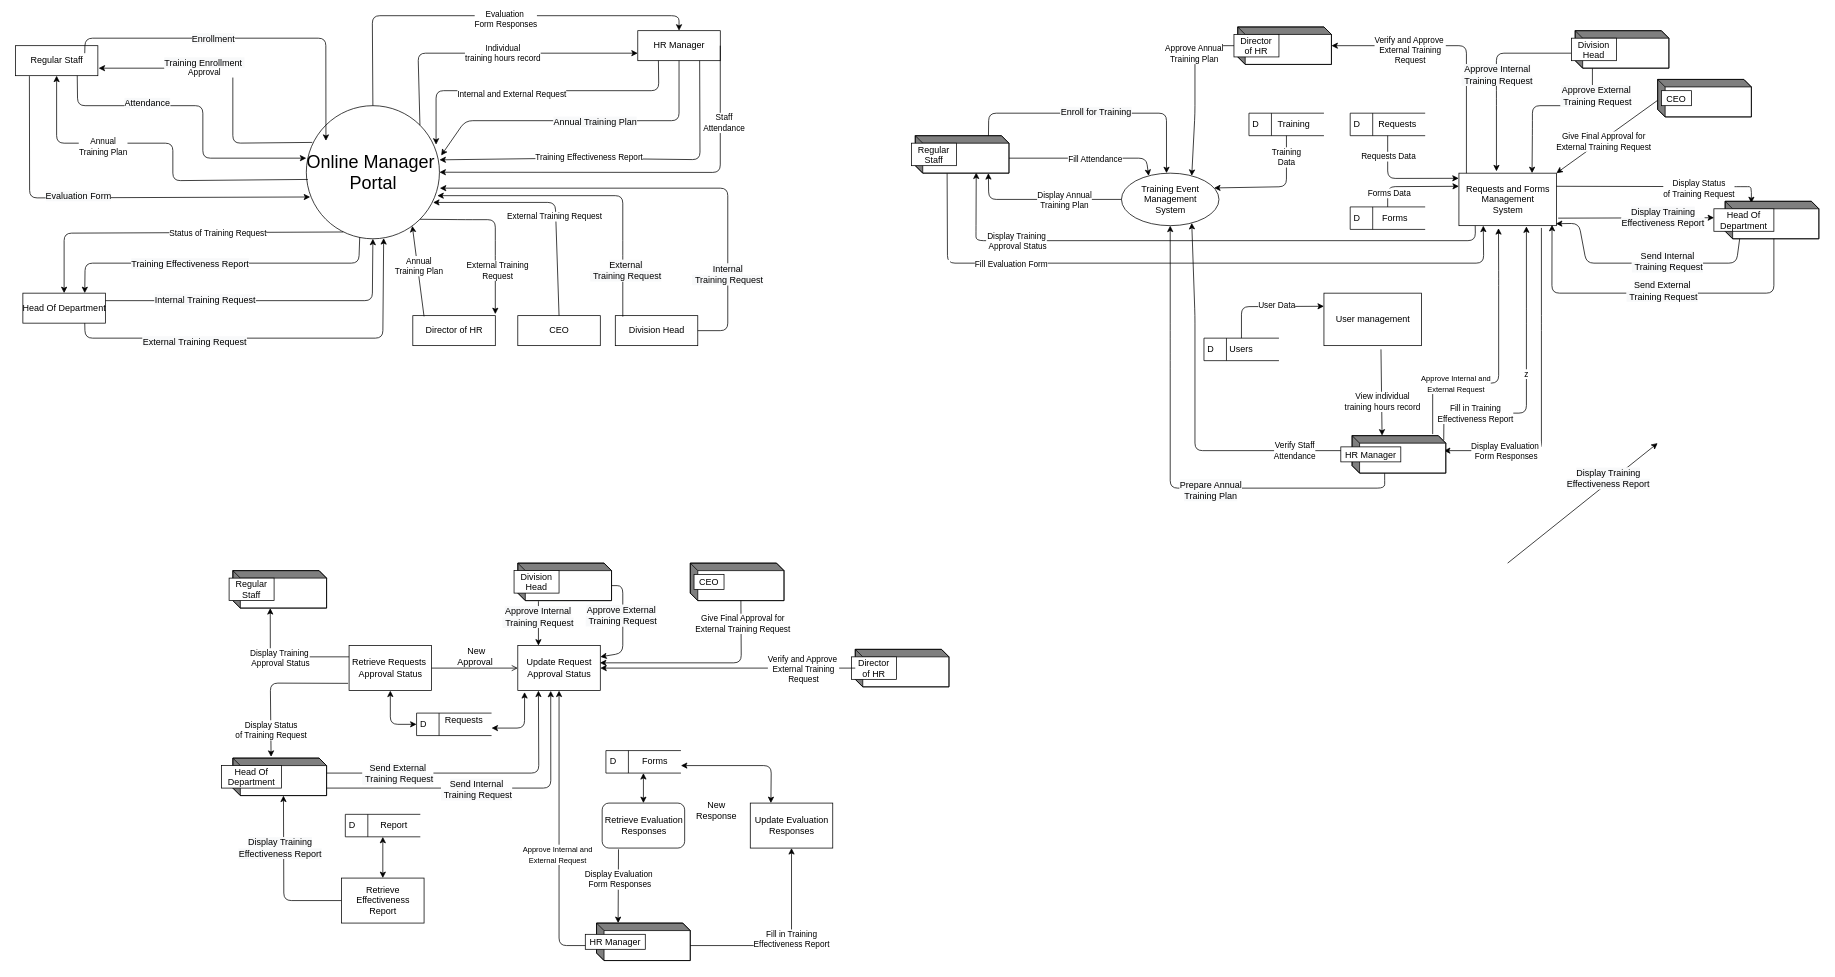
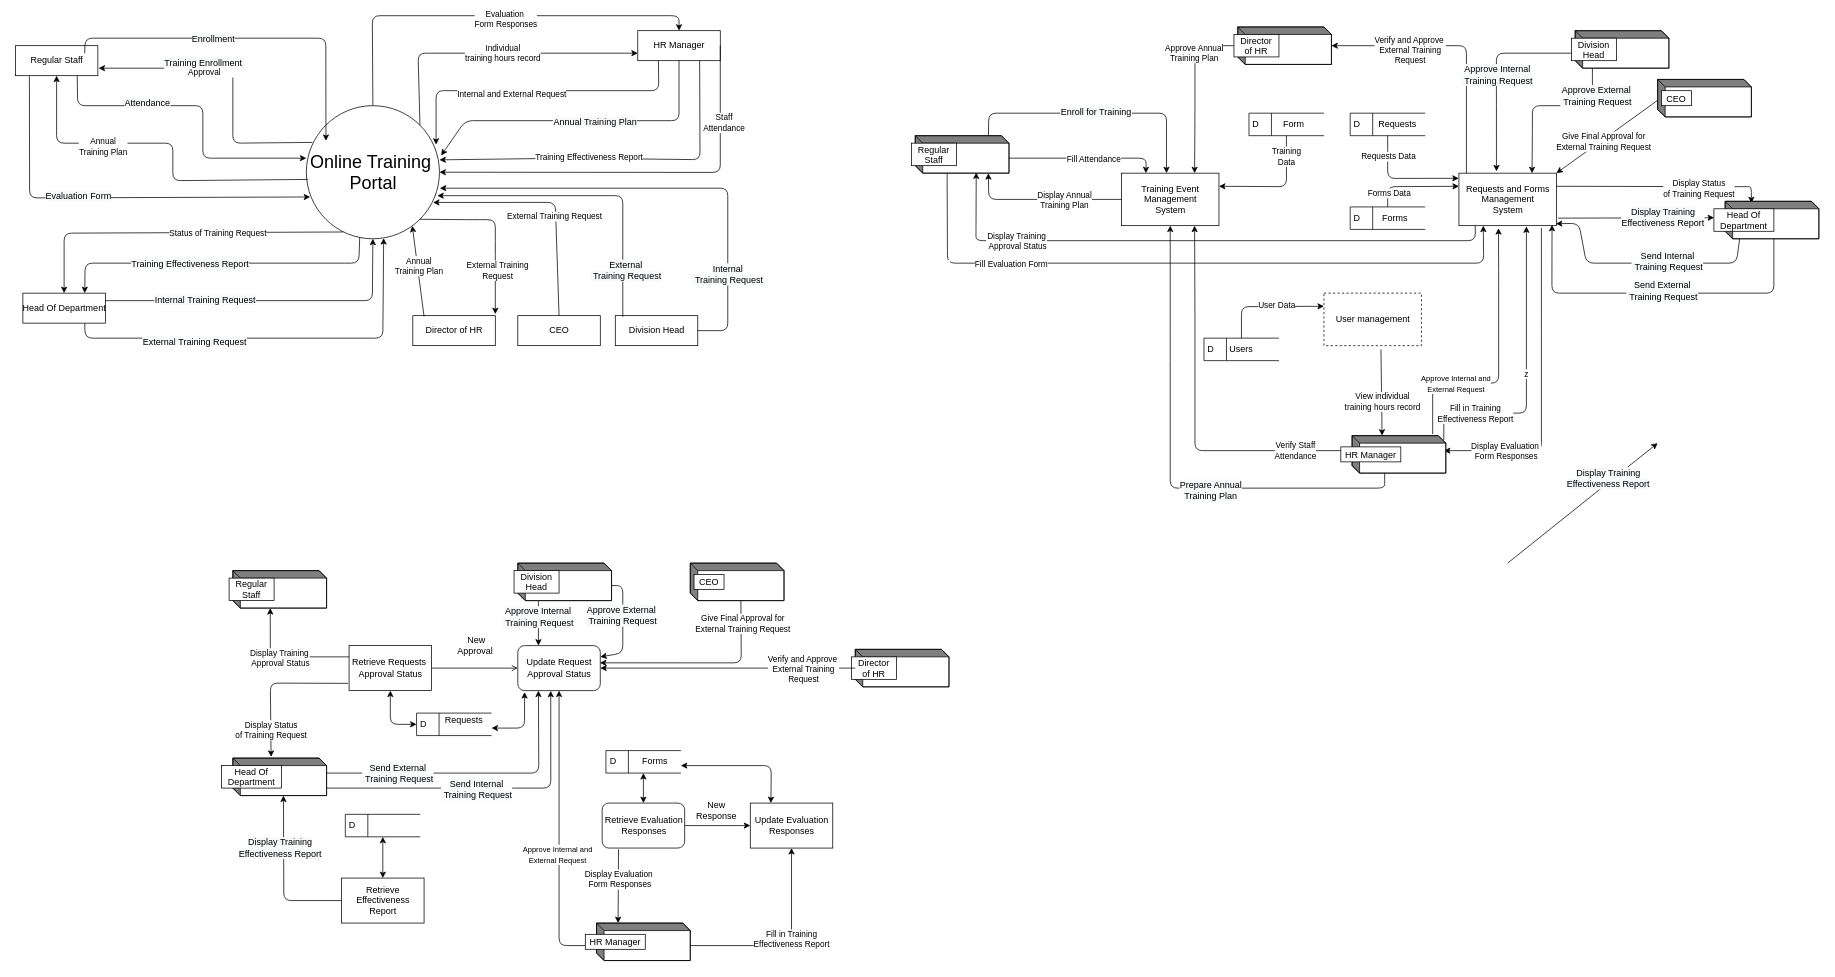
(1294, 124) -> (1294, 124)
(374, 172) -> (374, 172)
(1170, 199) -> (1170, 199)
(1373, 319) -> (1373, 319)
(477, 657) -> (477, 645)
(559, 668) -> (559, 668)
(394, 825) -> none
none -> (715, 825)
